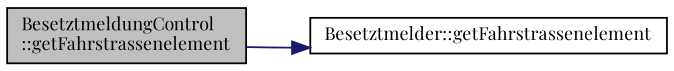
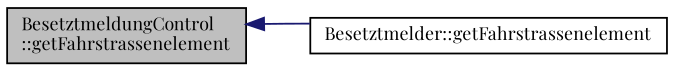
(269, 47) -> (287, 24)
